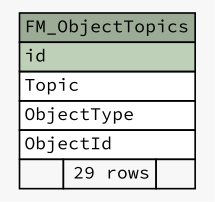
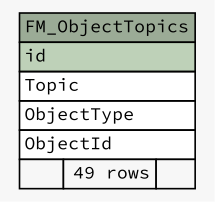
(112, 173) -> (112, 173)
